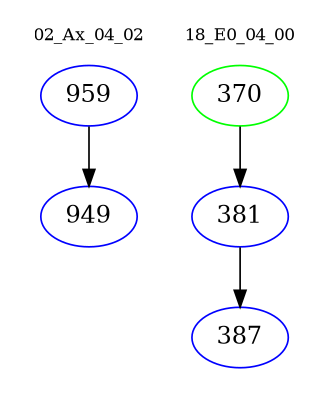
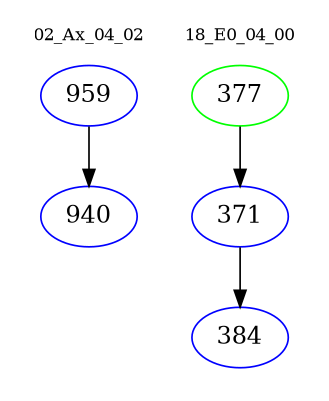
(240, 96) -> (240, 96)
(89, 217) -> (89, 217)
(240, 217) -> (240, 217)
(240, 338) -> (240, 338)
